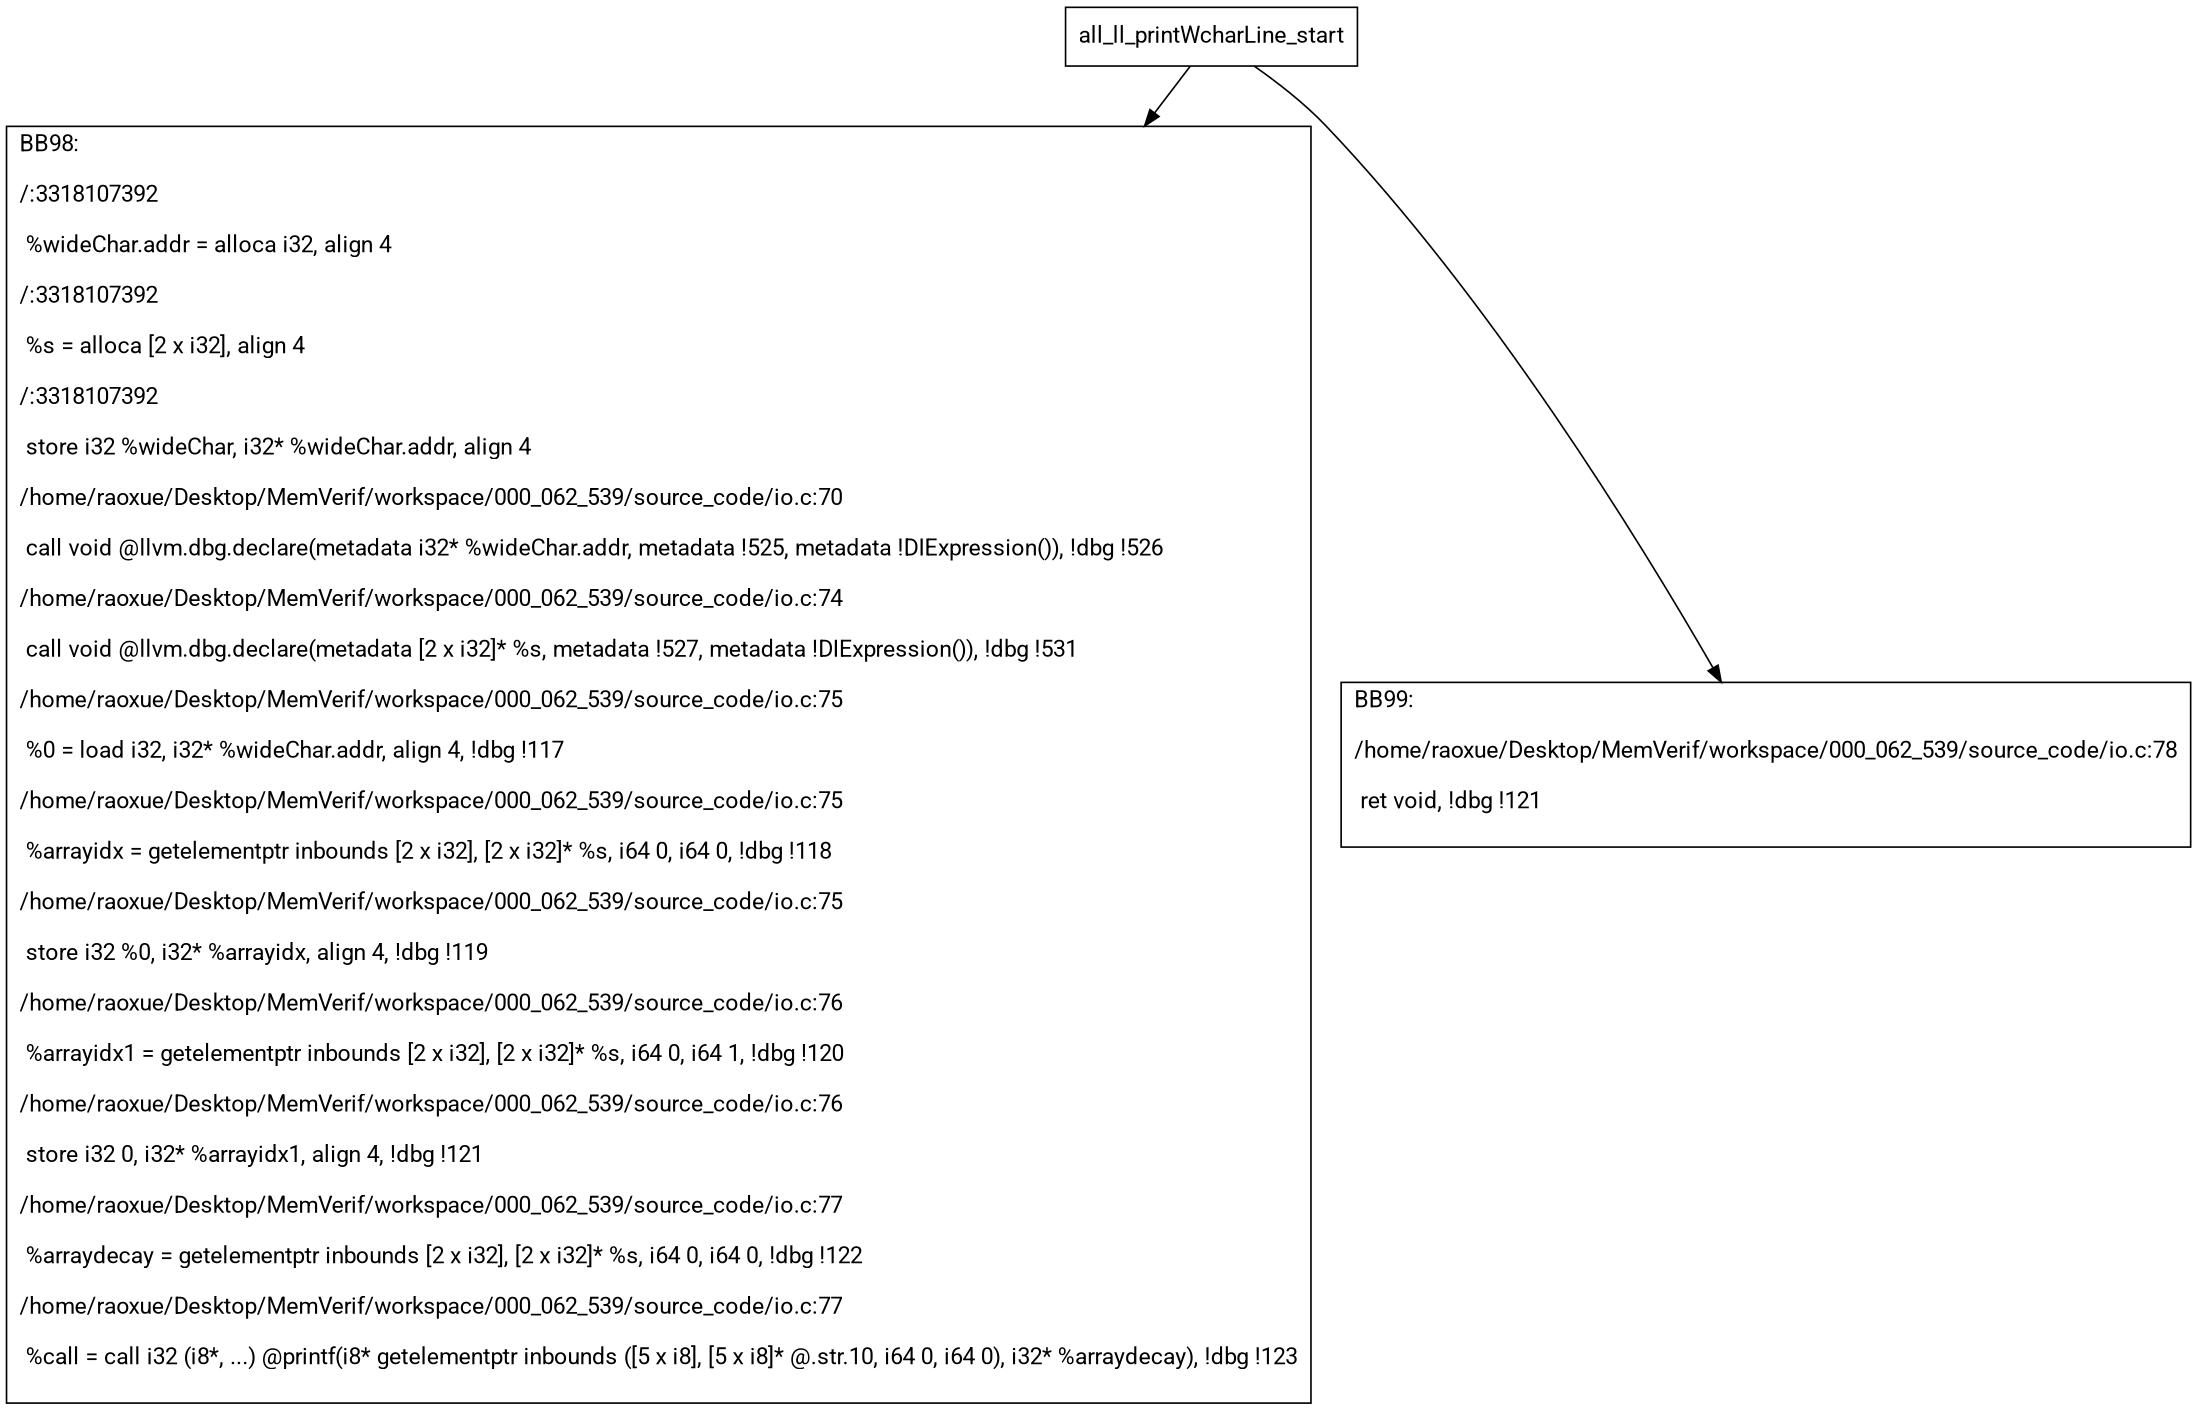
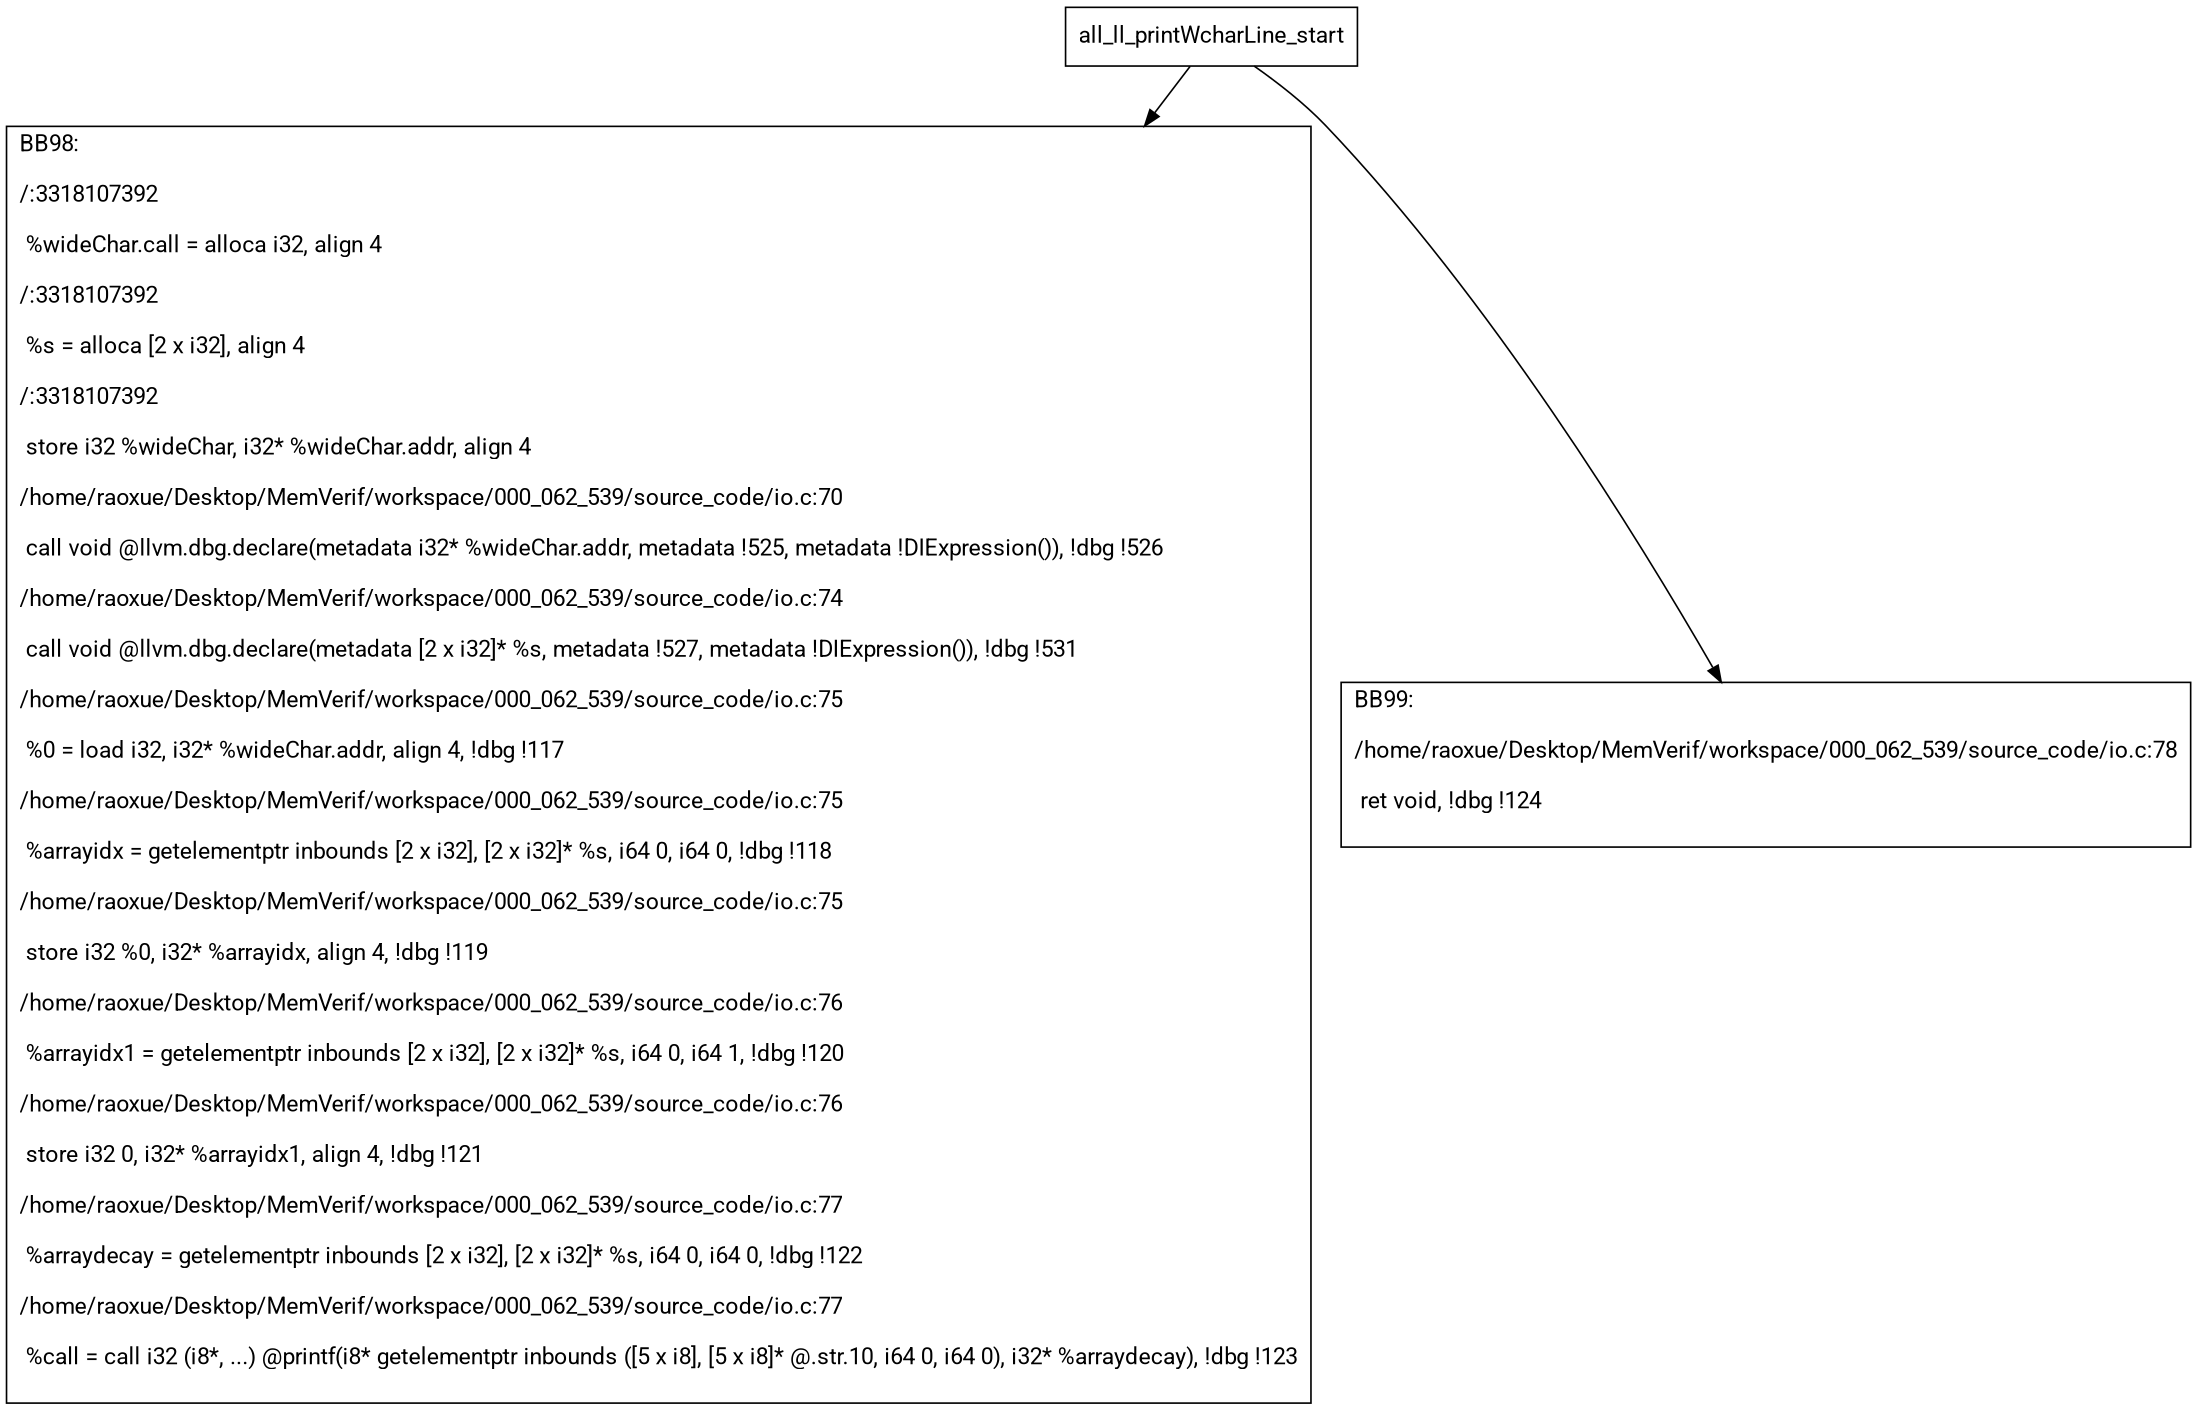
(206, 245) -> (201, 245)
(1448, 801) -> (1448, 801)
